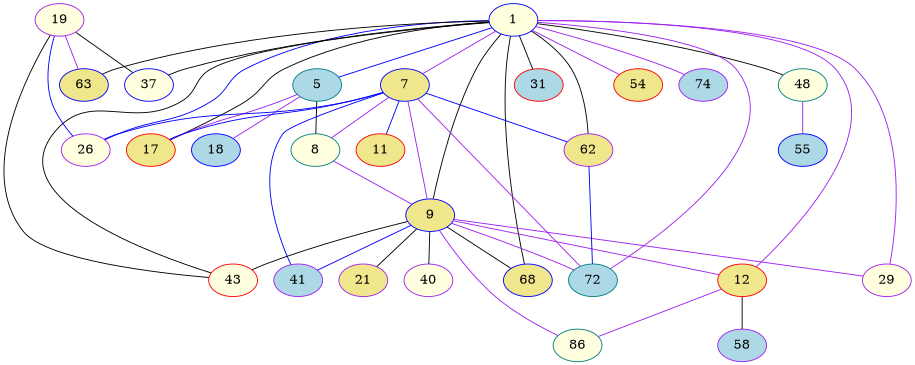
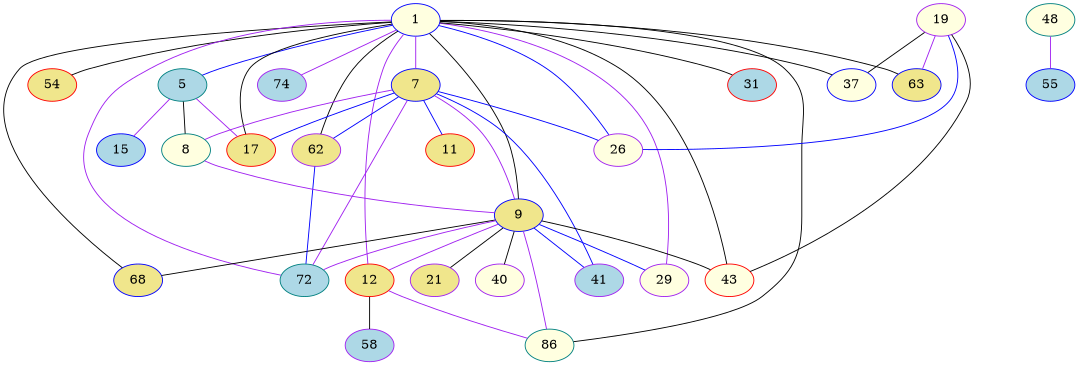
(661, 44) -> (803, 108)
(576, 52) -> (182, 48)
(216, 150) -> (121, 150)
(659, 248) -> (592, 247)
